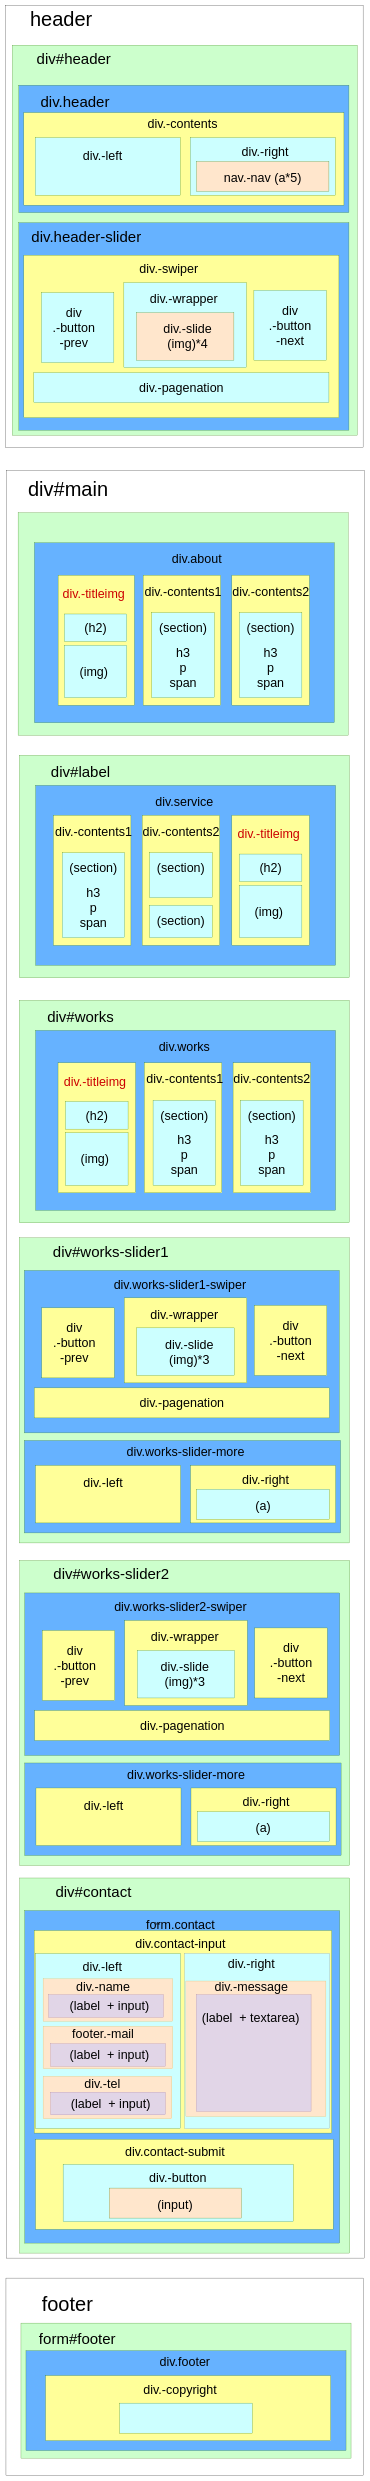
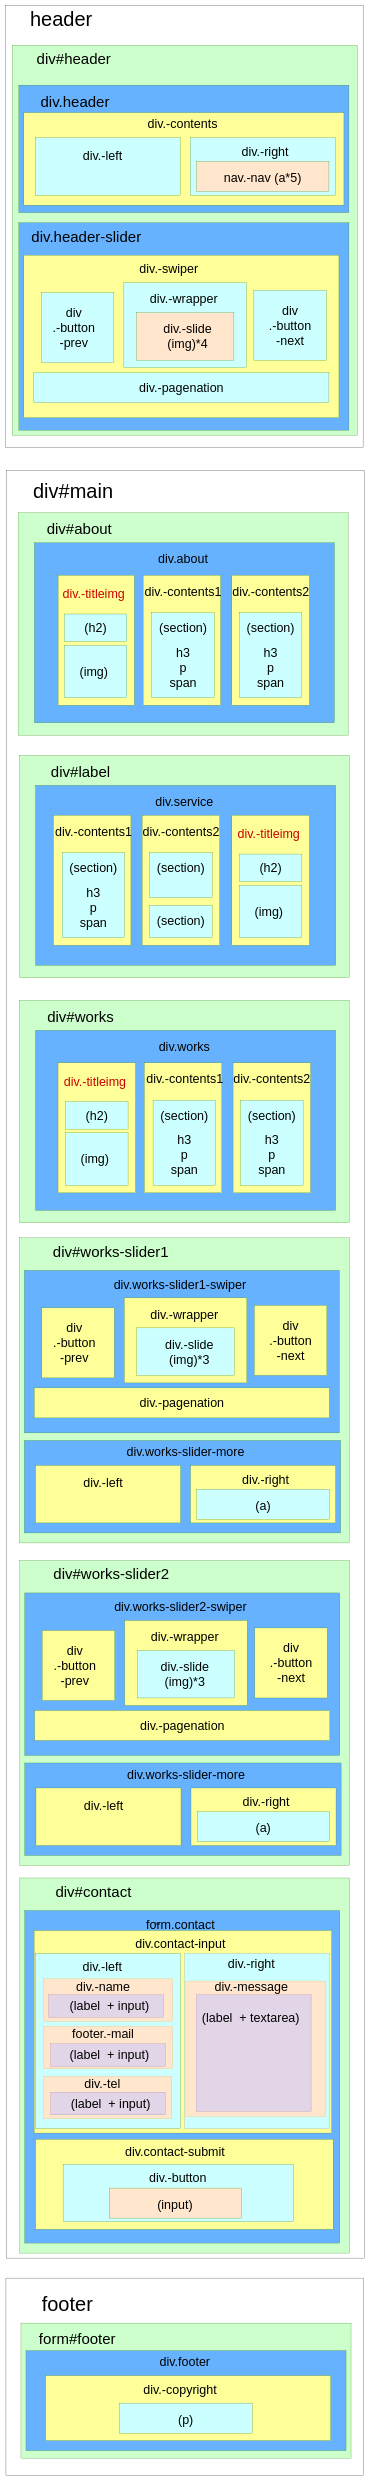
(68, 489) -> (73, 491)
none -> (79, 529)
(197, 559) -> (183, 559)
none -> (185, 2419)
